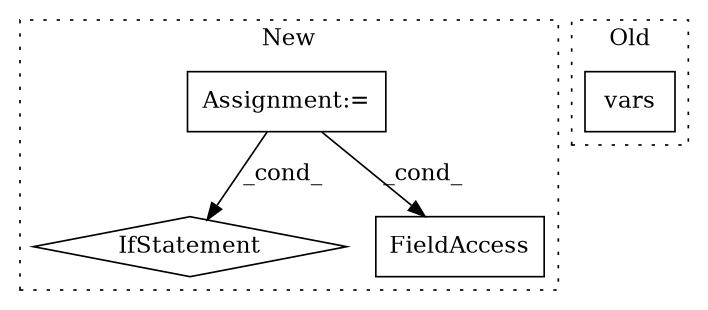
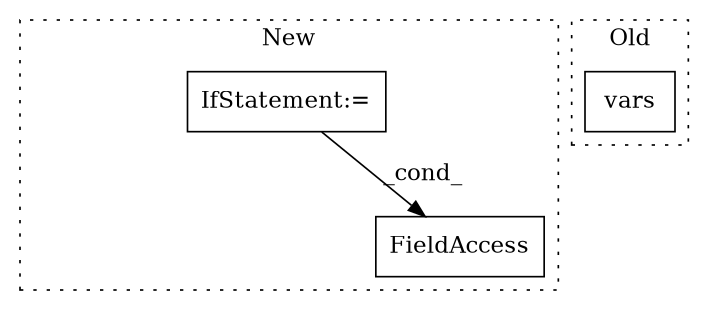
(287, 102) -> (287, 102)
(190, 247) -> none
